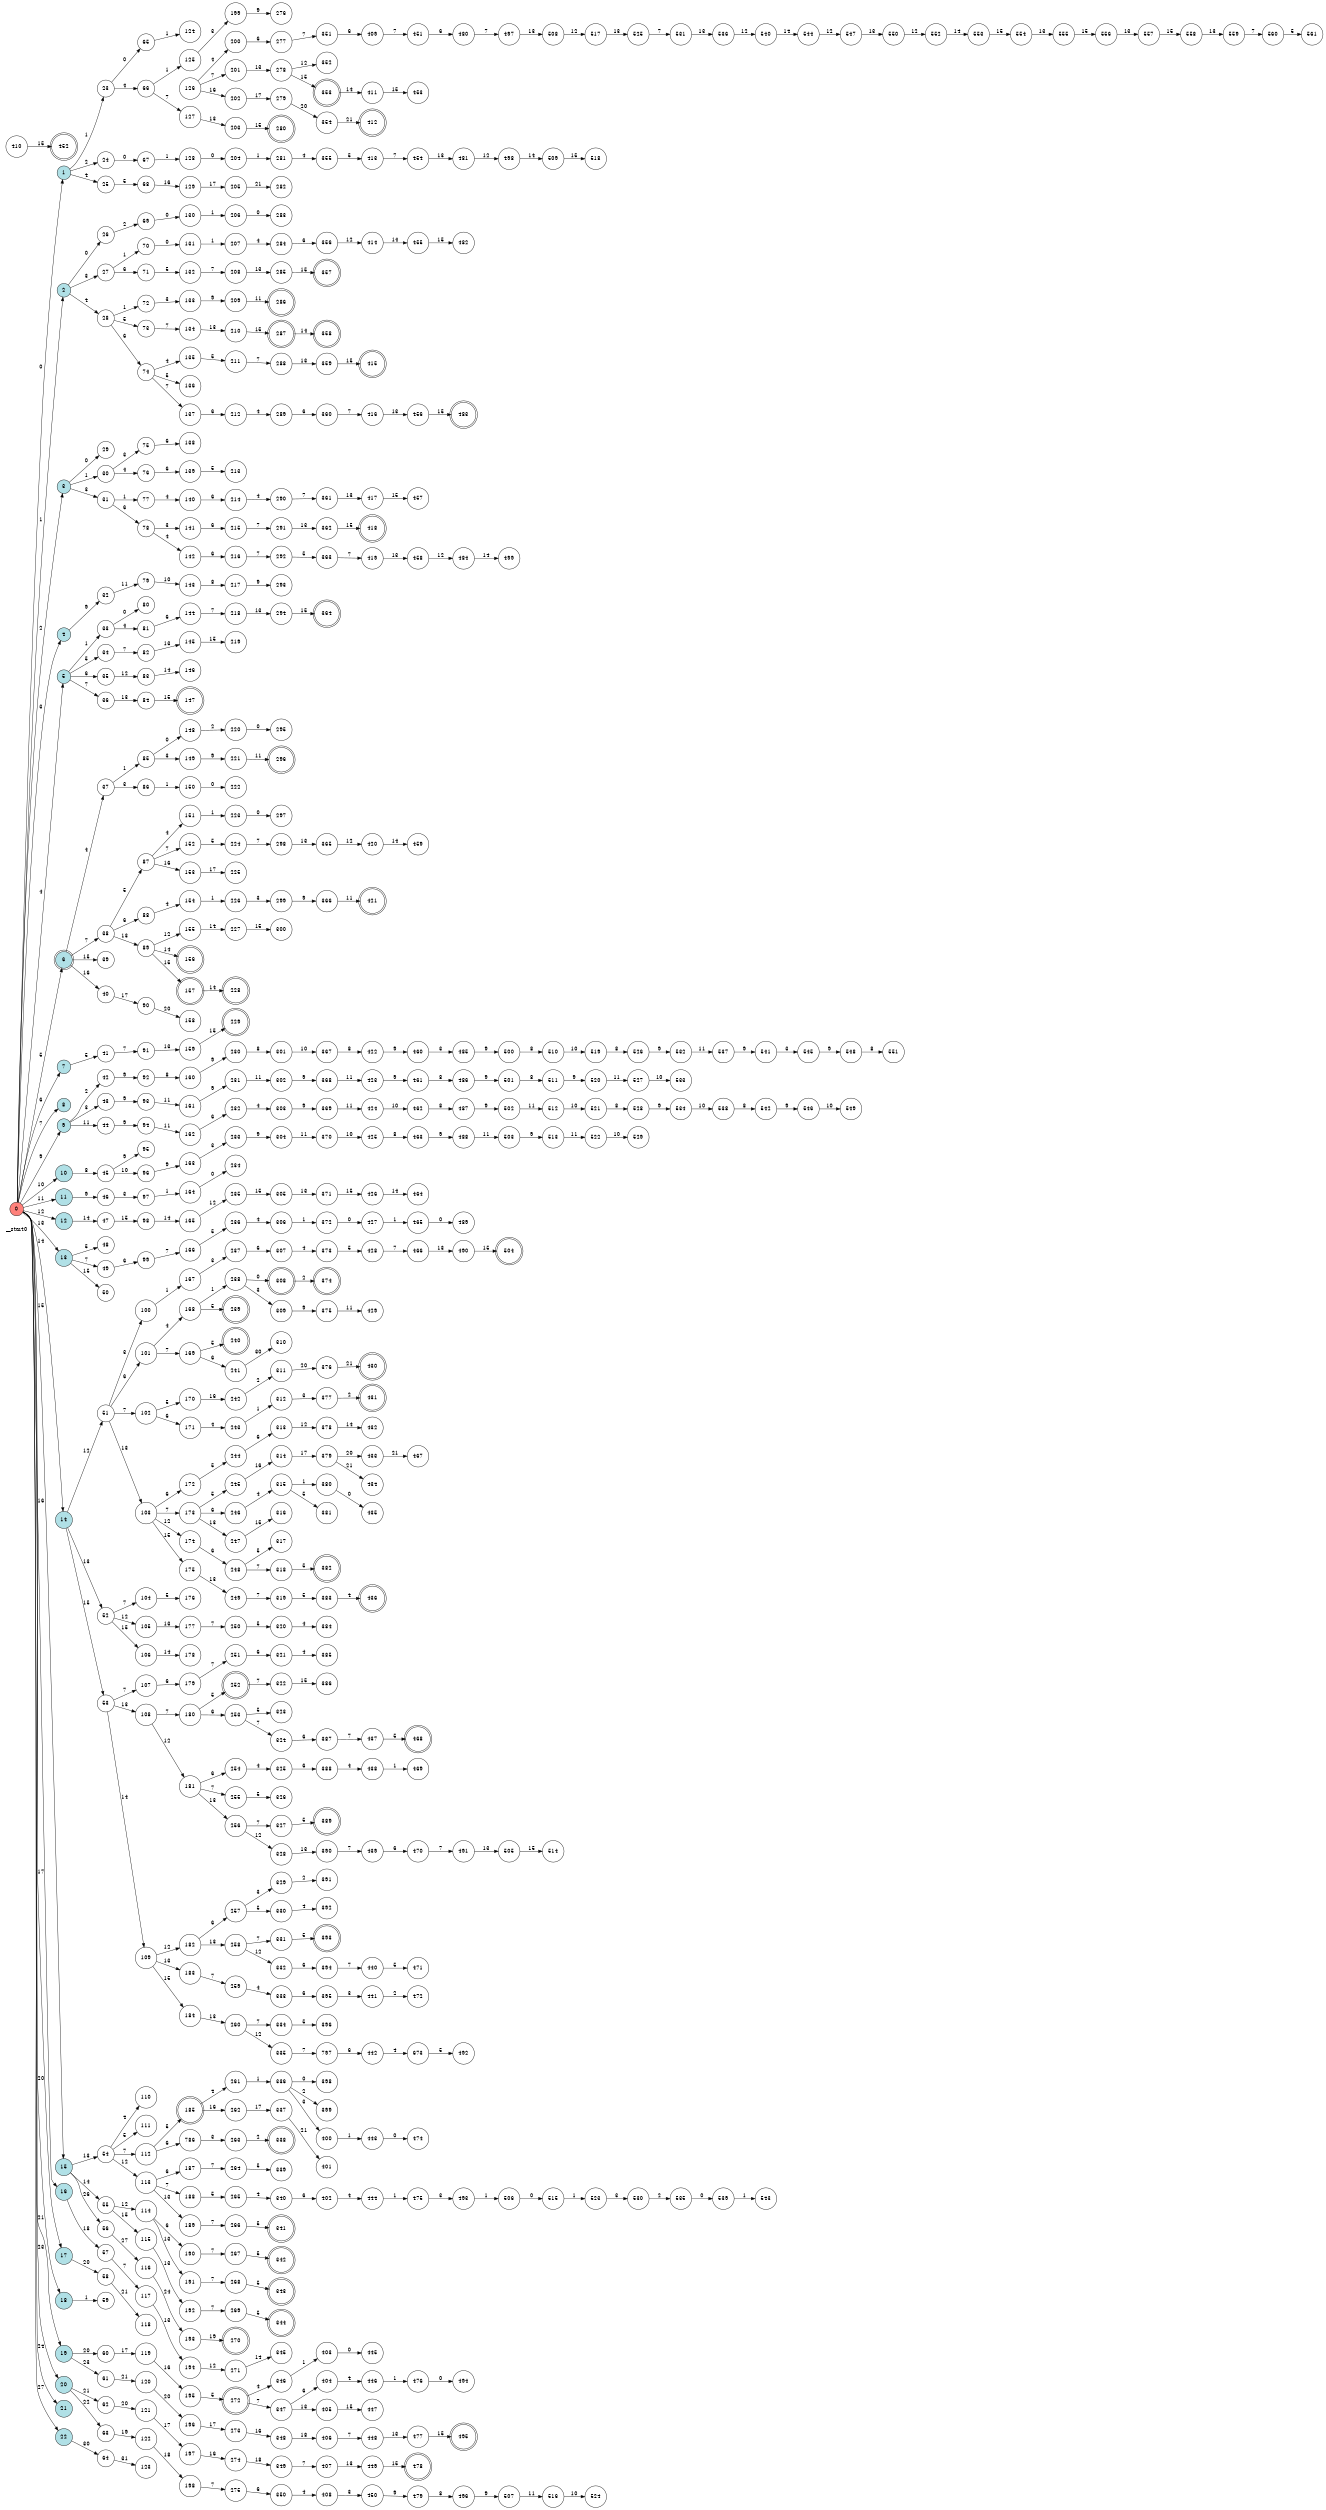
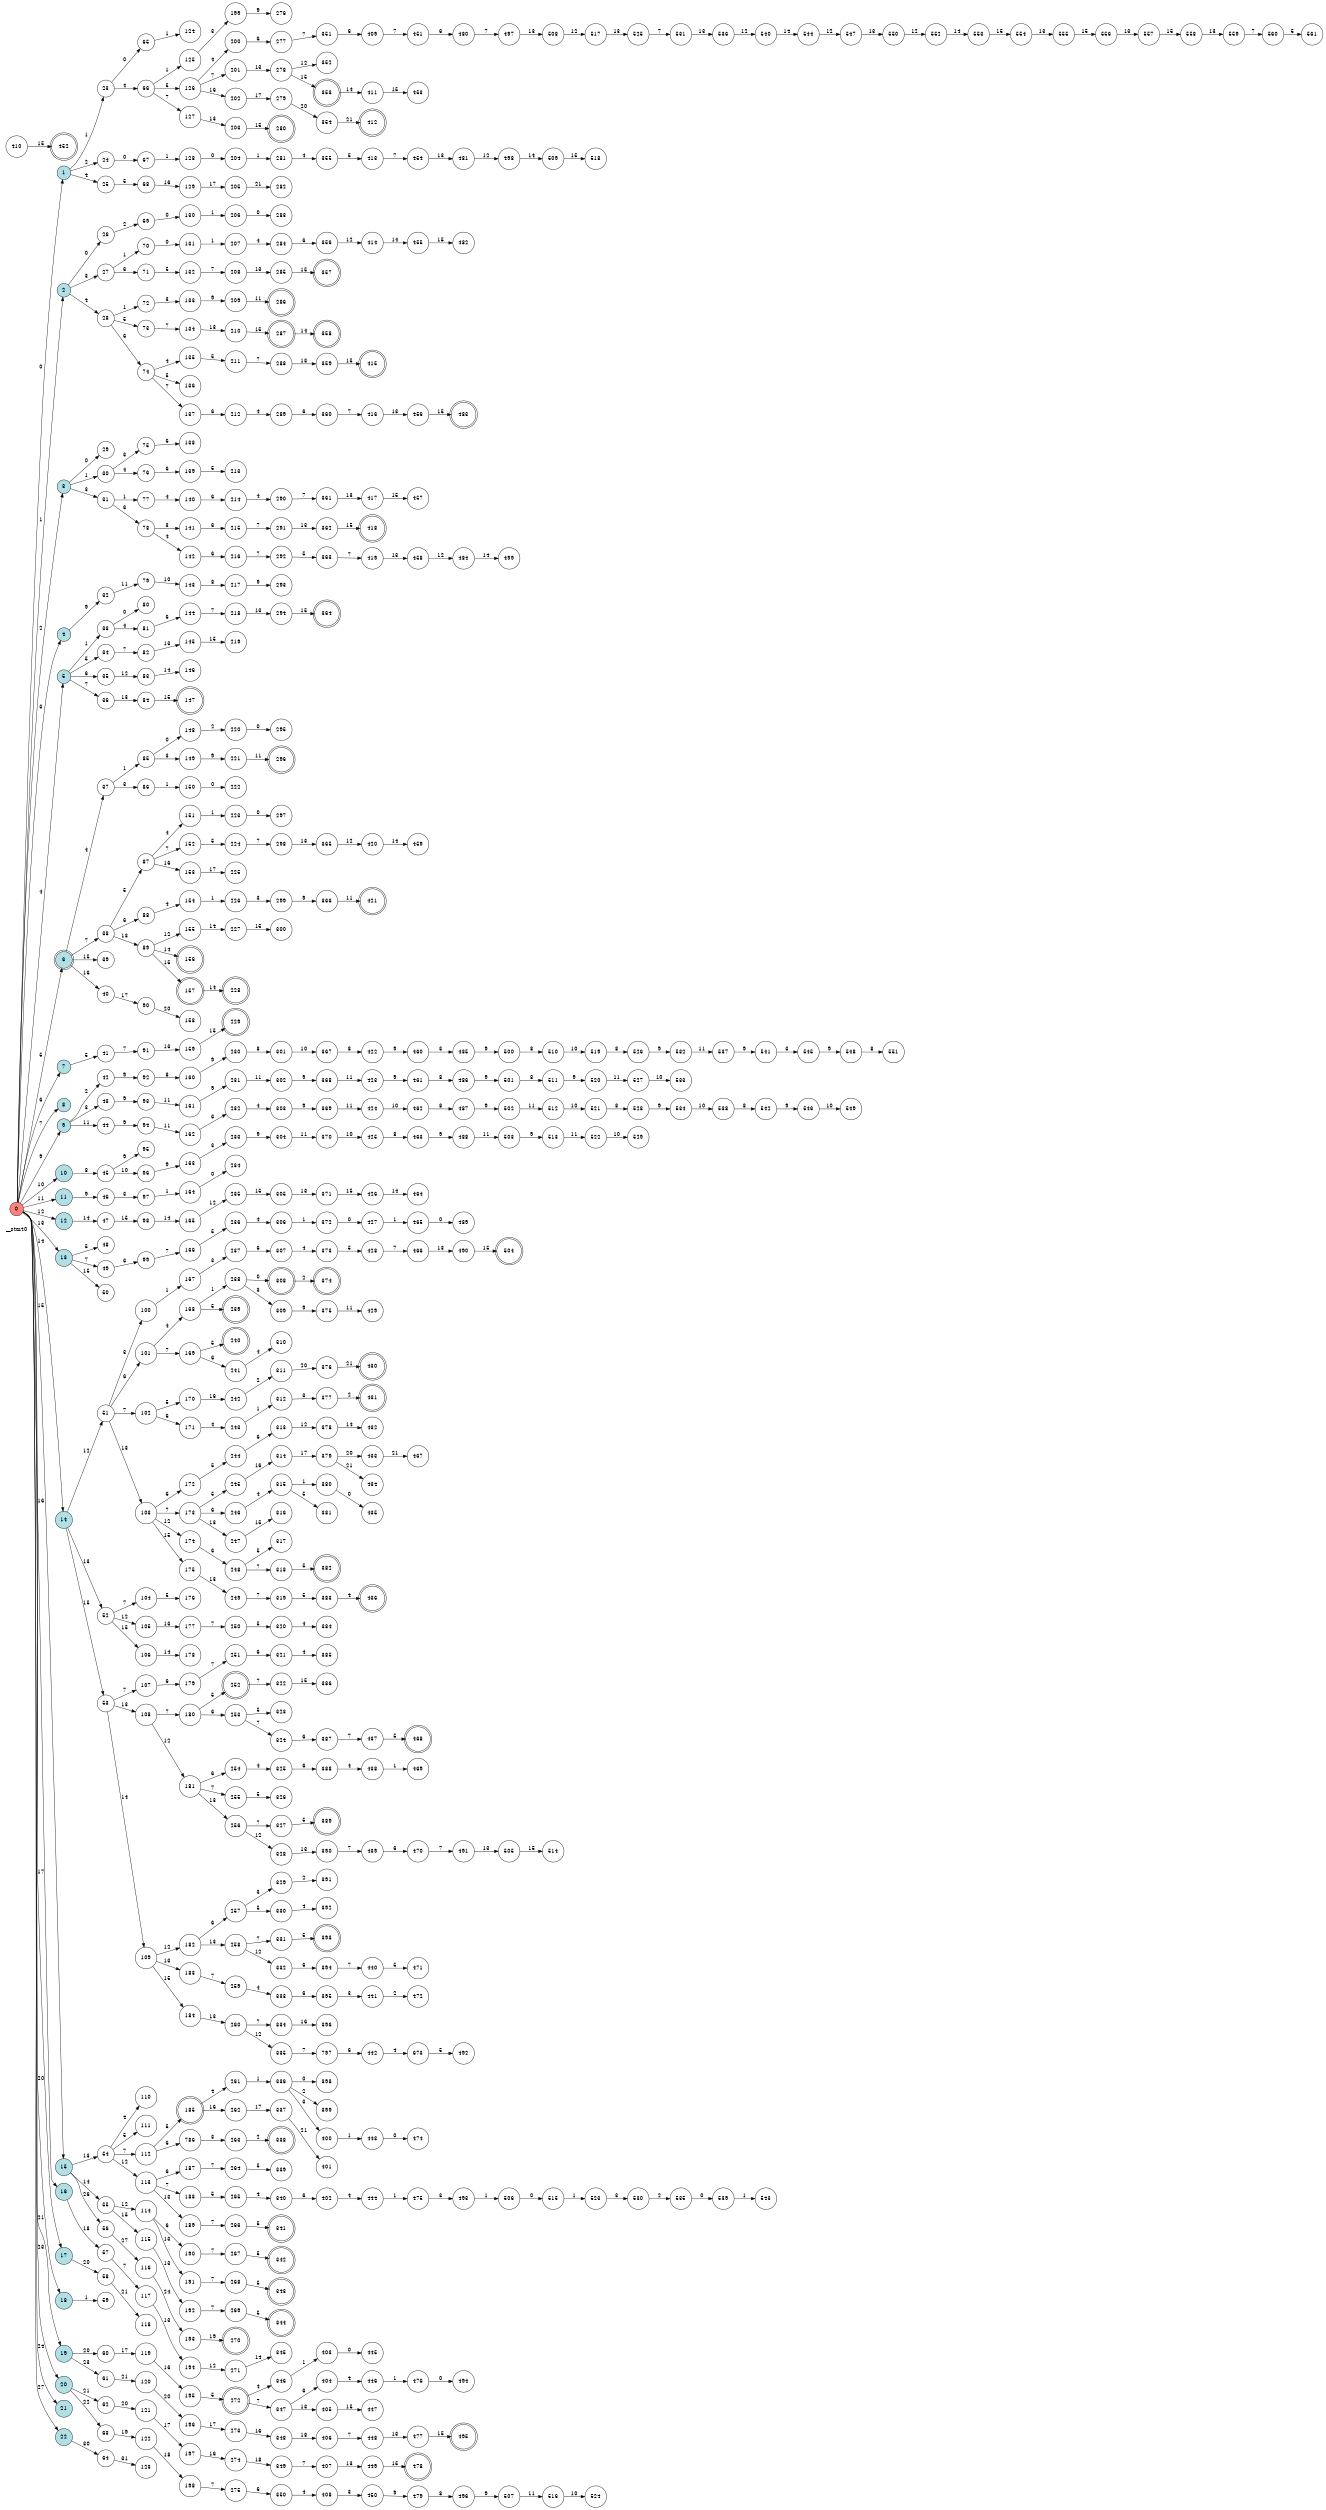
none -> (165, 89)
(259, 1352) -> (259, 1352)
(304, 2022) -> (304, 2022)
